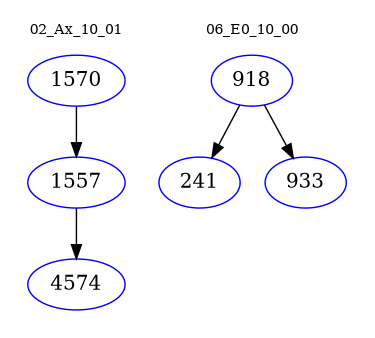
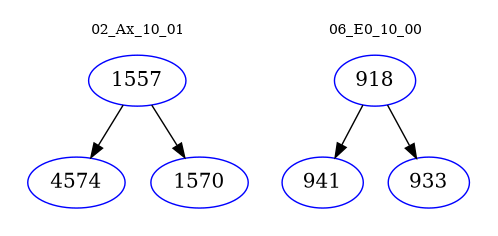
(76, 125) -> (164, 125)
(200, 183) -> (323, 183)
